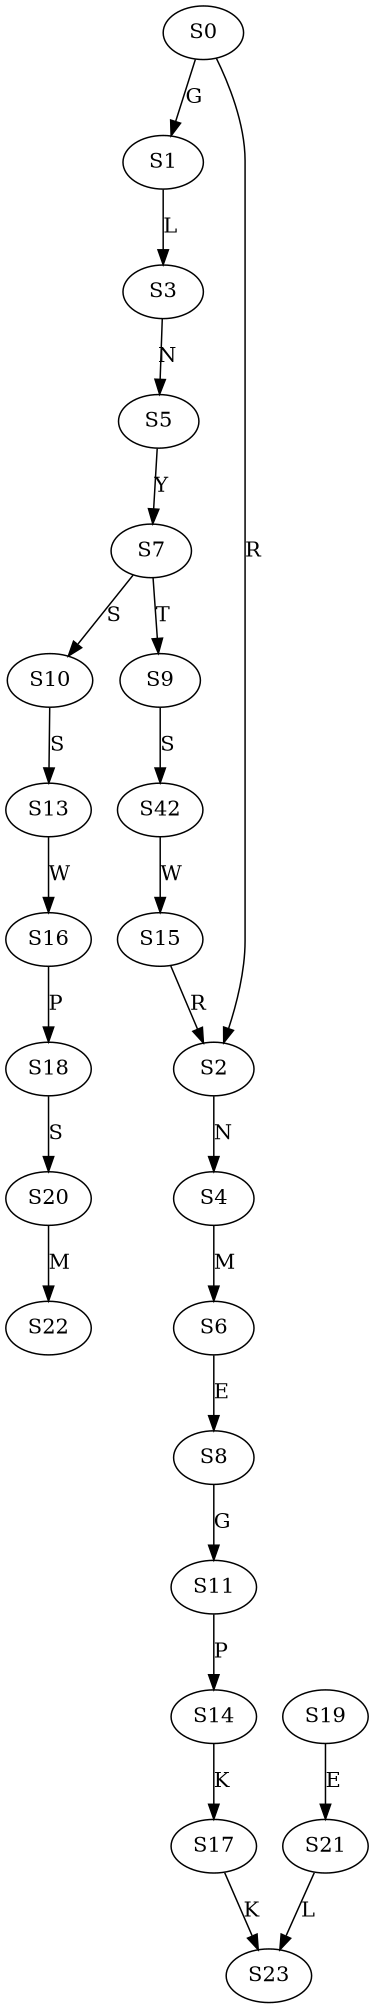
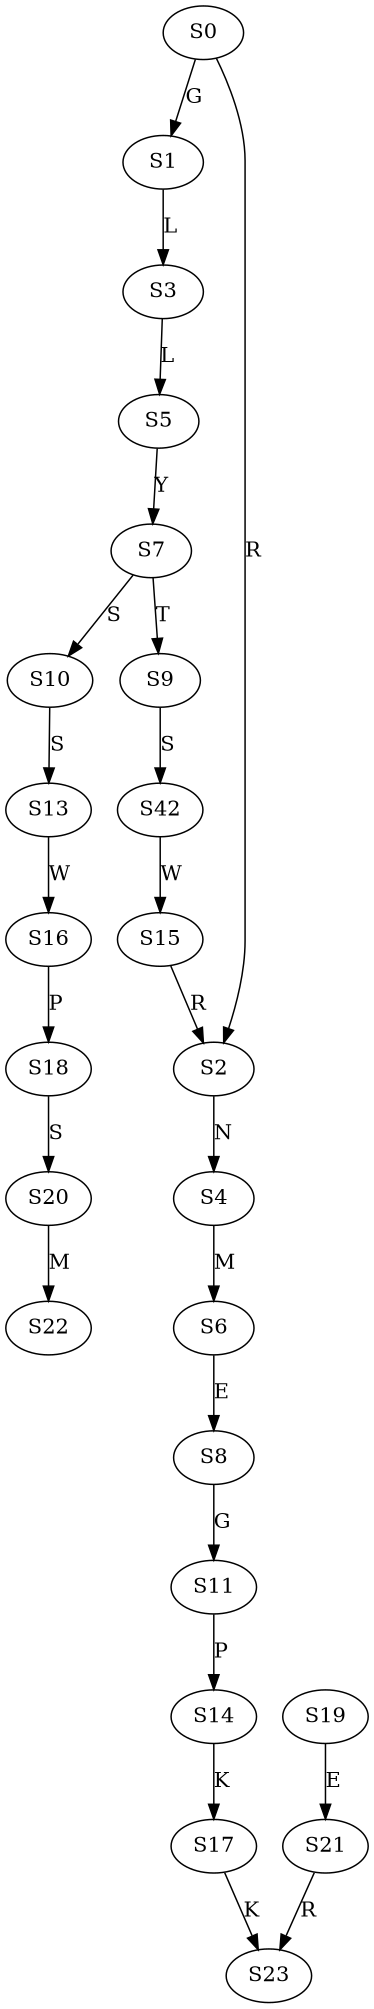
(168, 357) -> (168, 357)
(308, 1911) -> (308, 1911)
